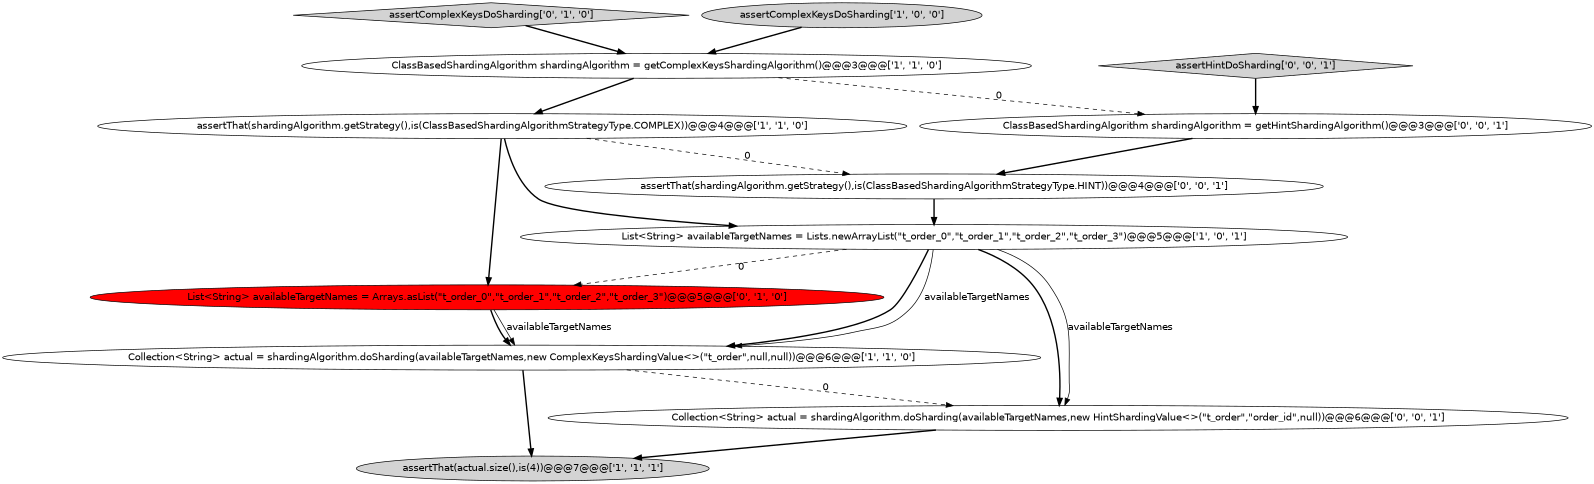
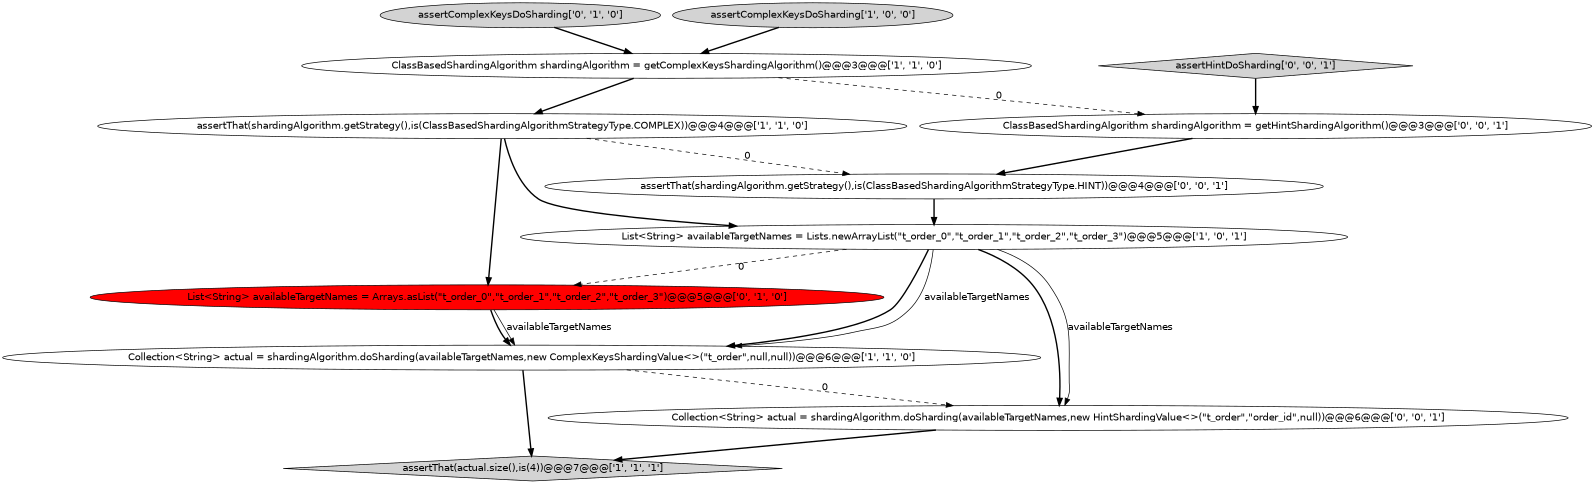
(491, 15) -> (520, 15)
(533, 469) -> (533, 469)
